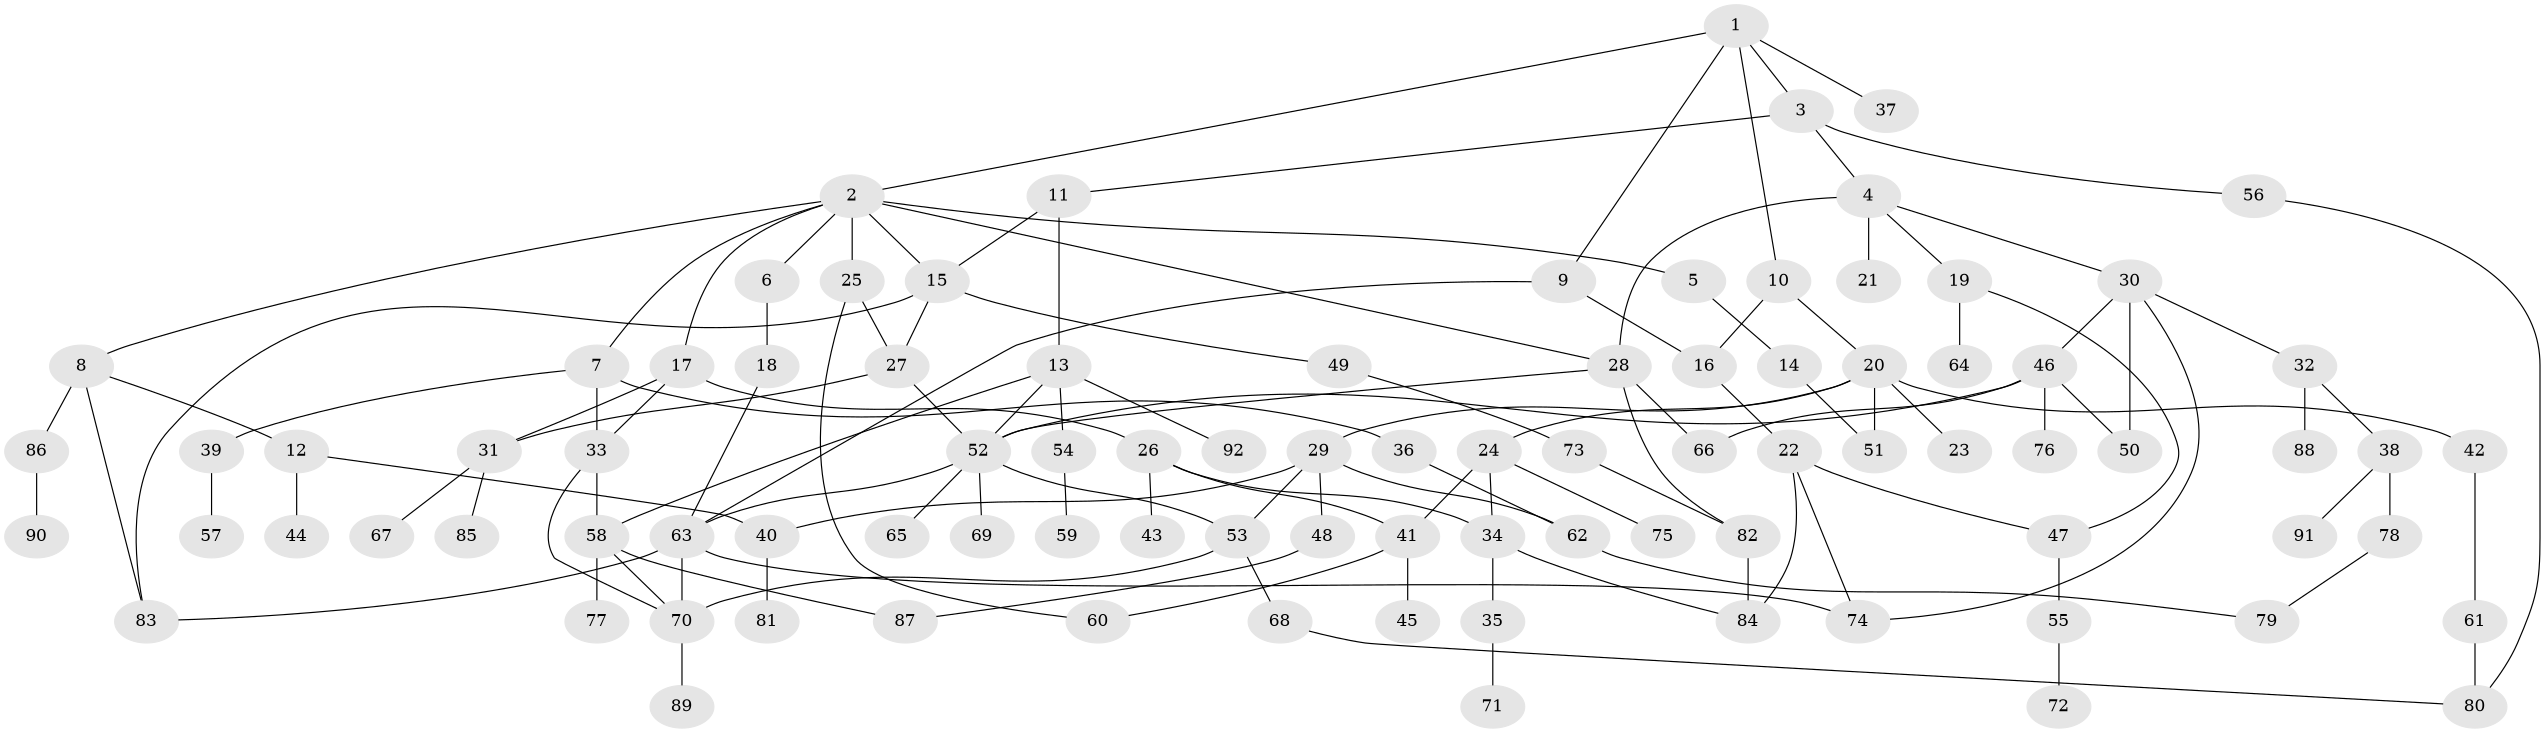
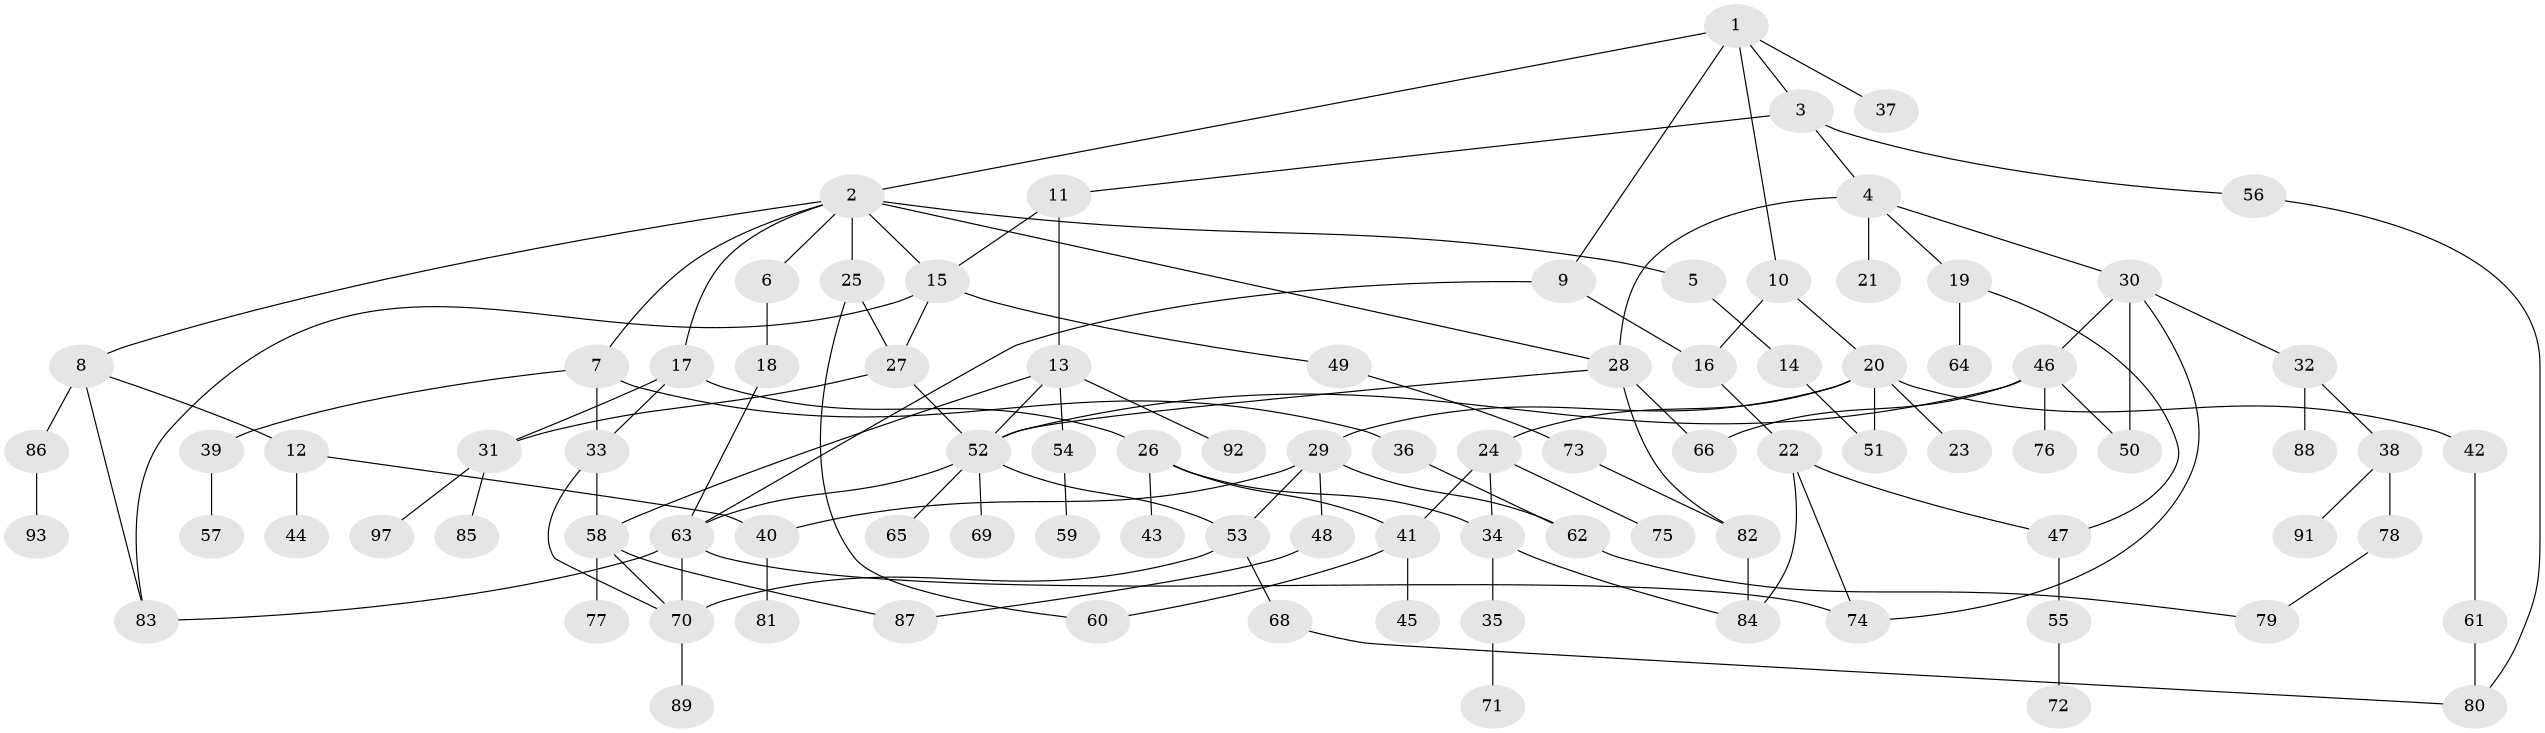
(37, 537) -> (37, 537)
(382, 537) -> (382, 537)
